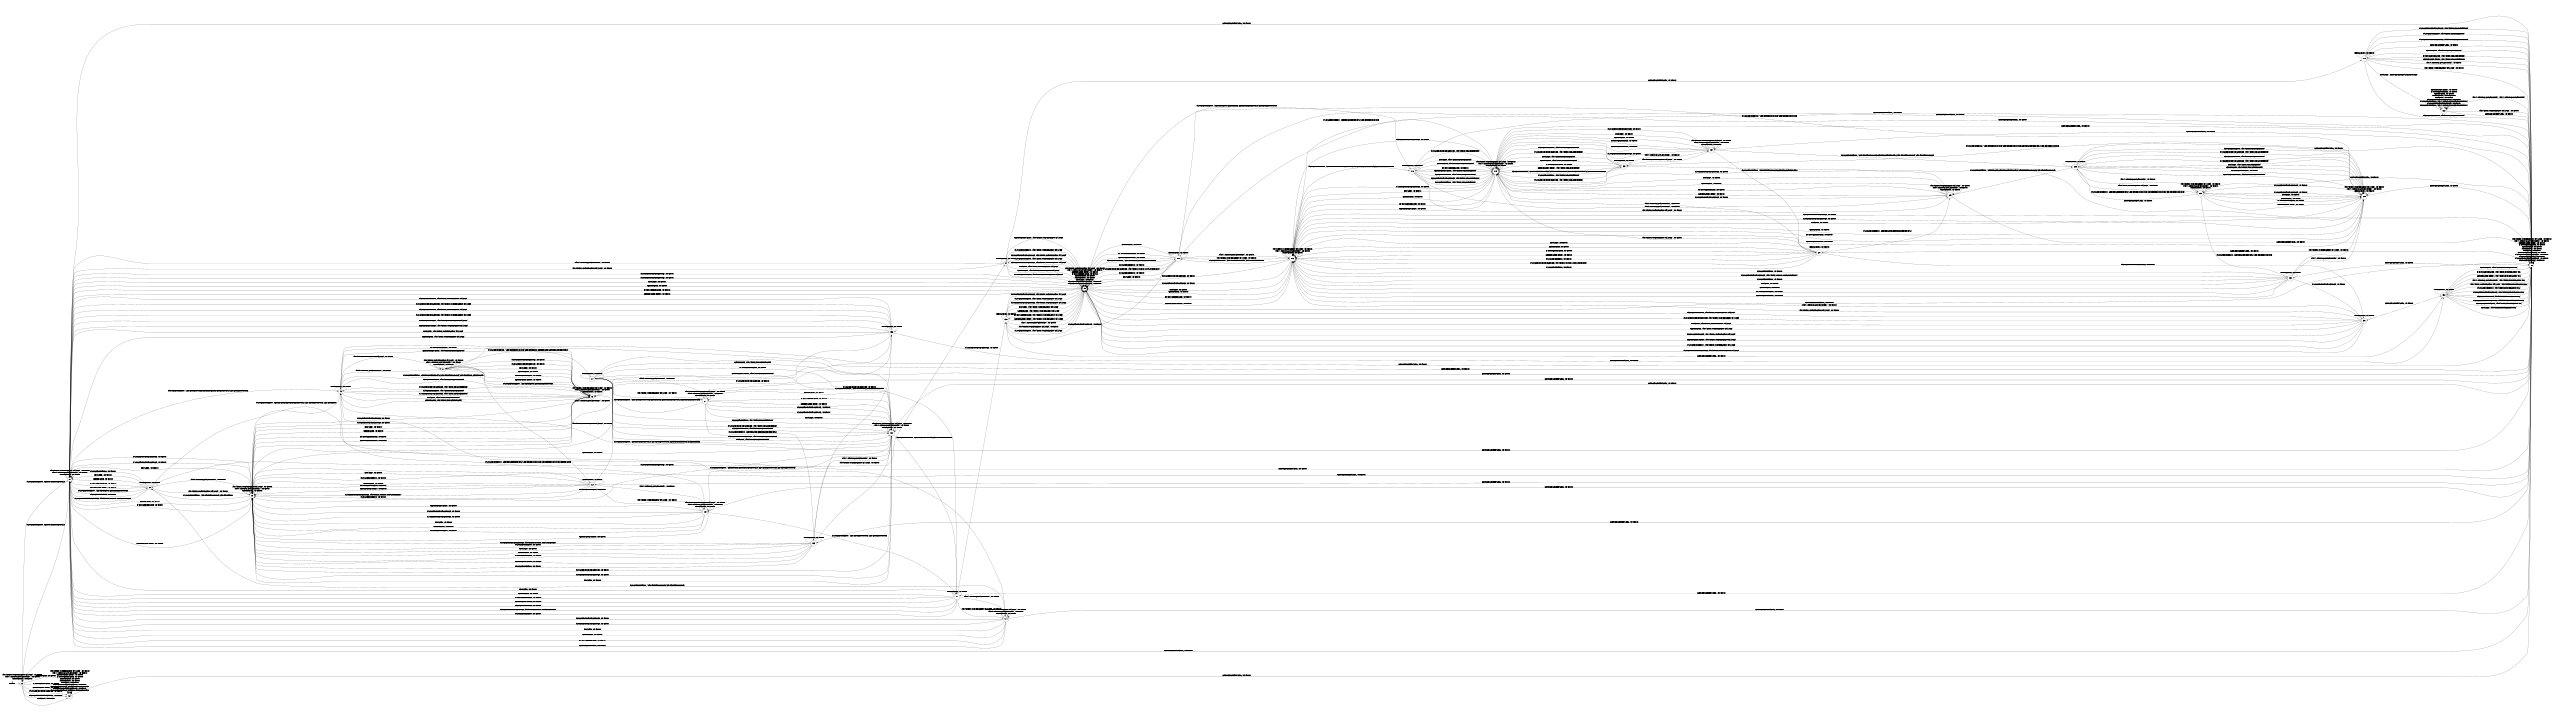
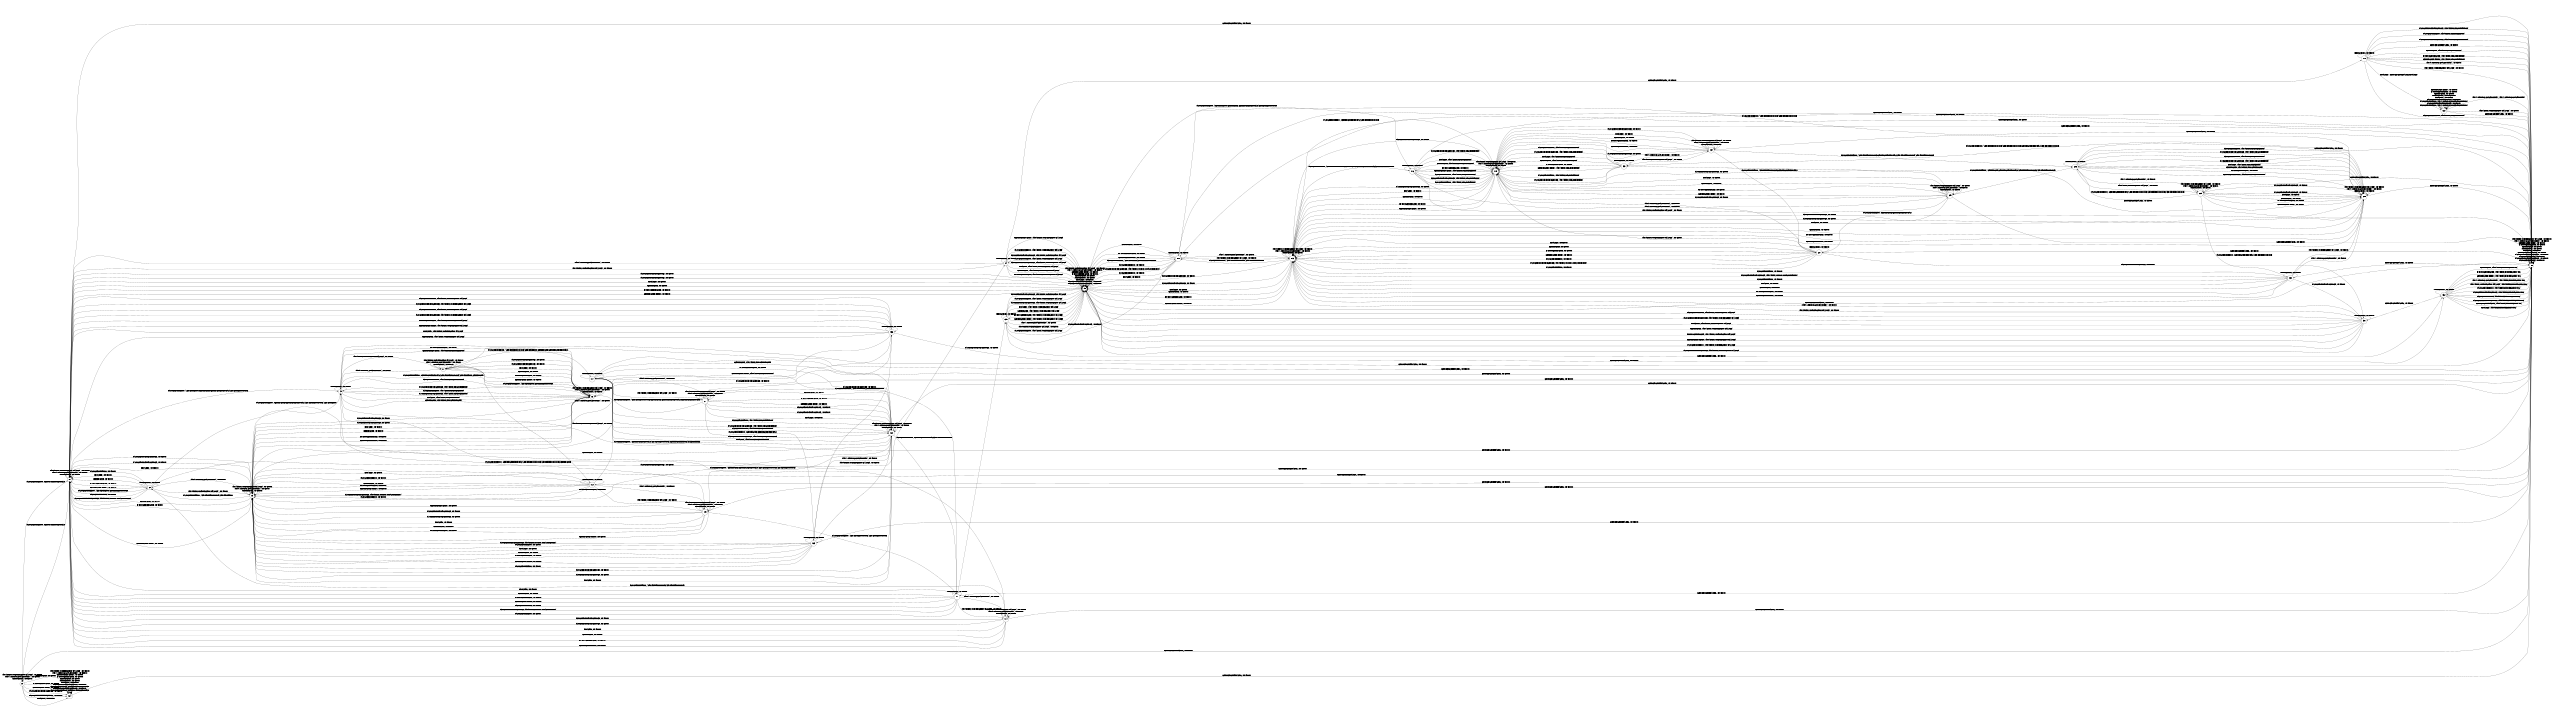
(1560, 174) -> none
(1893, 242) -> (1880, 218)
(12, 684) -> none
